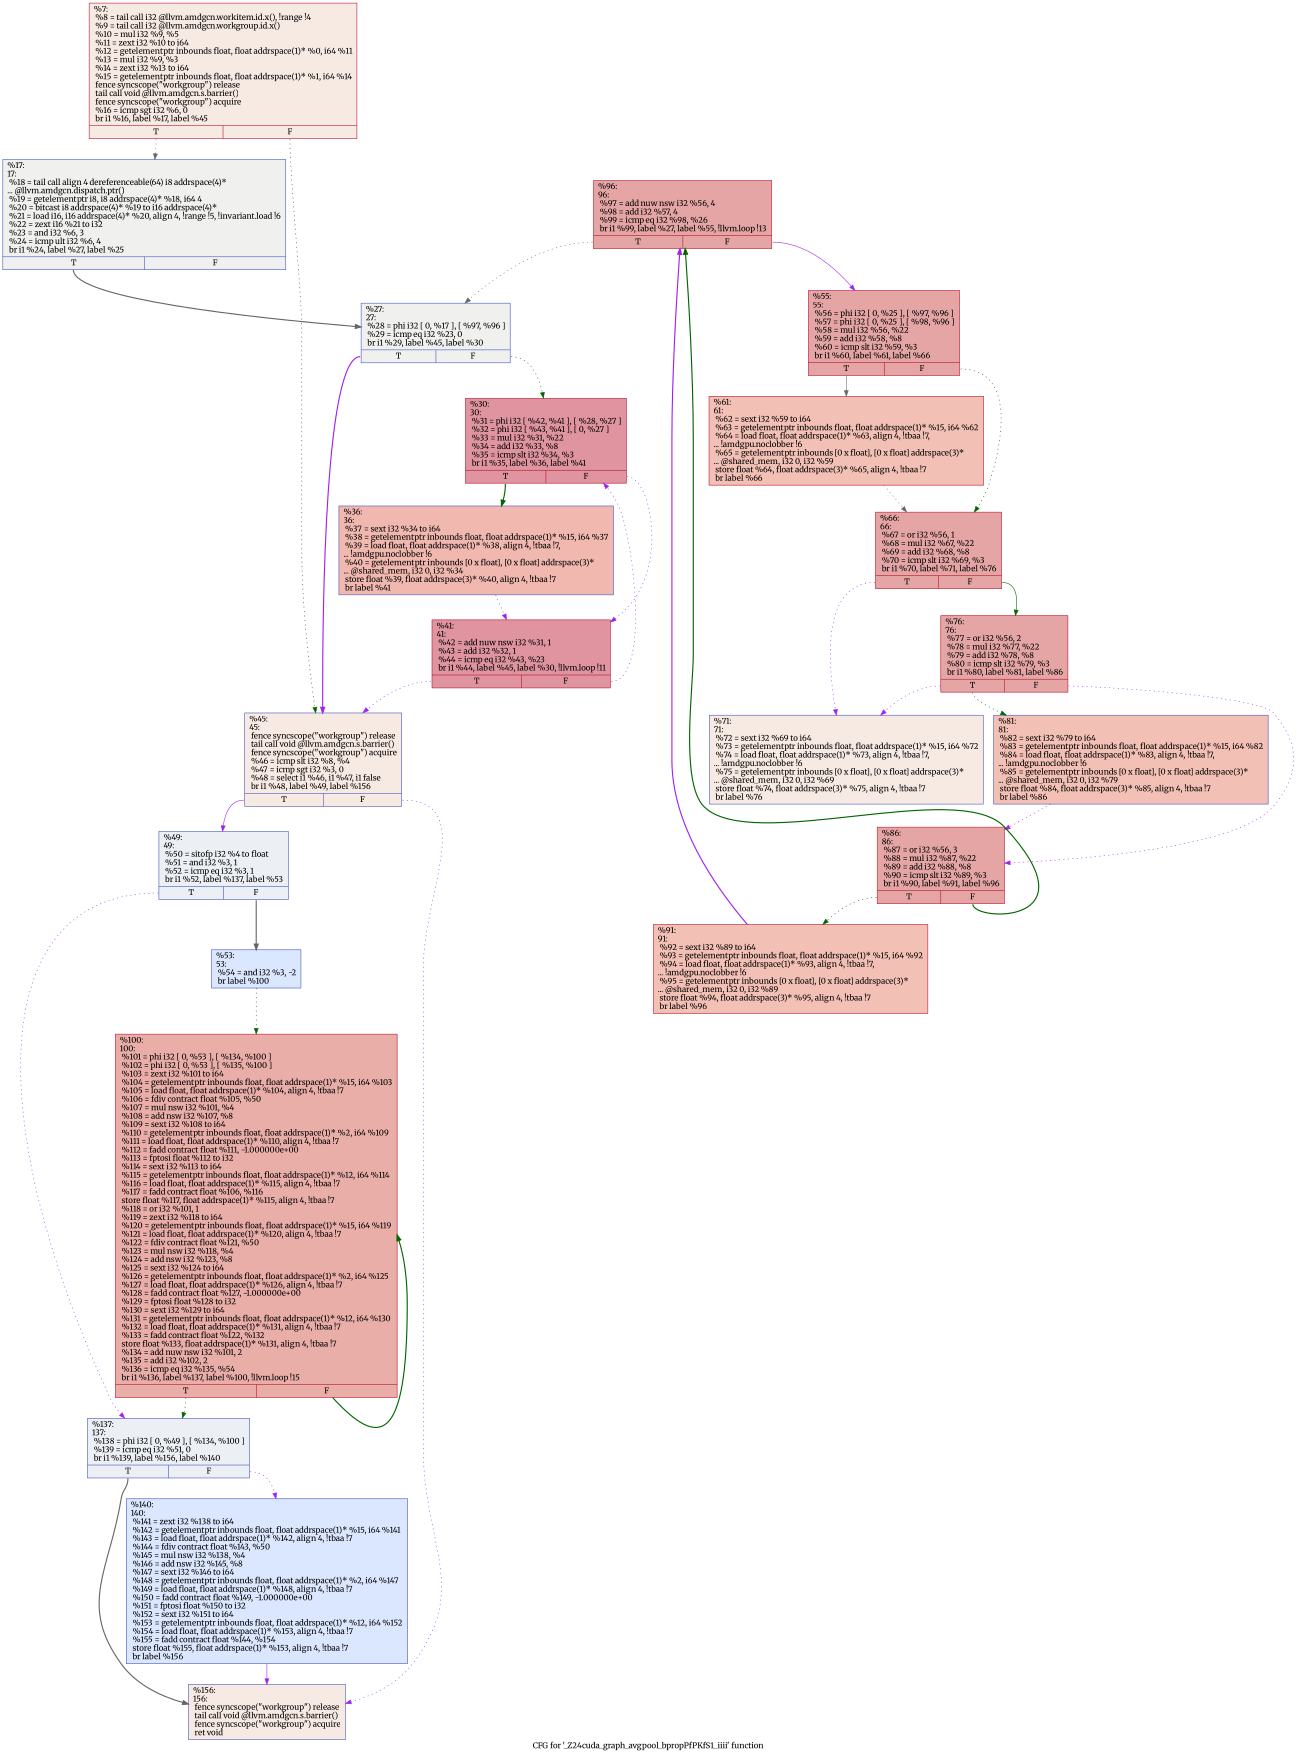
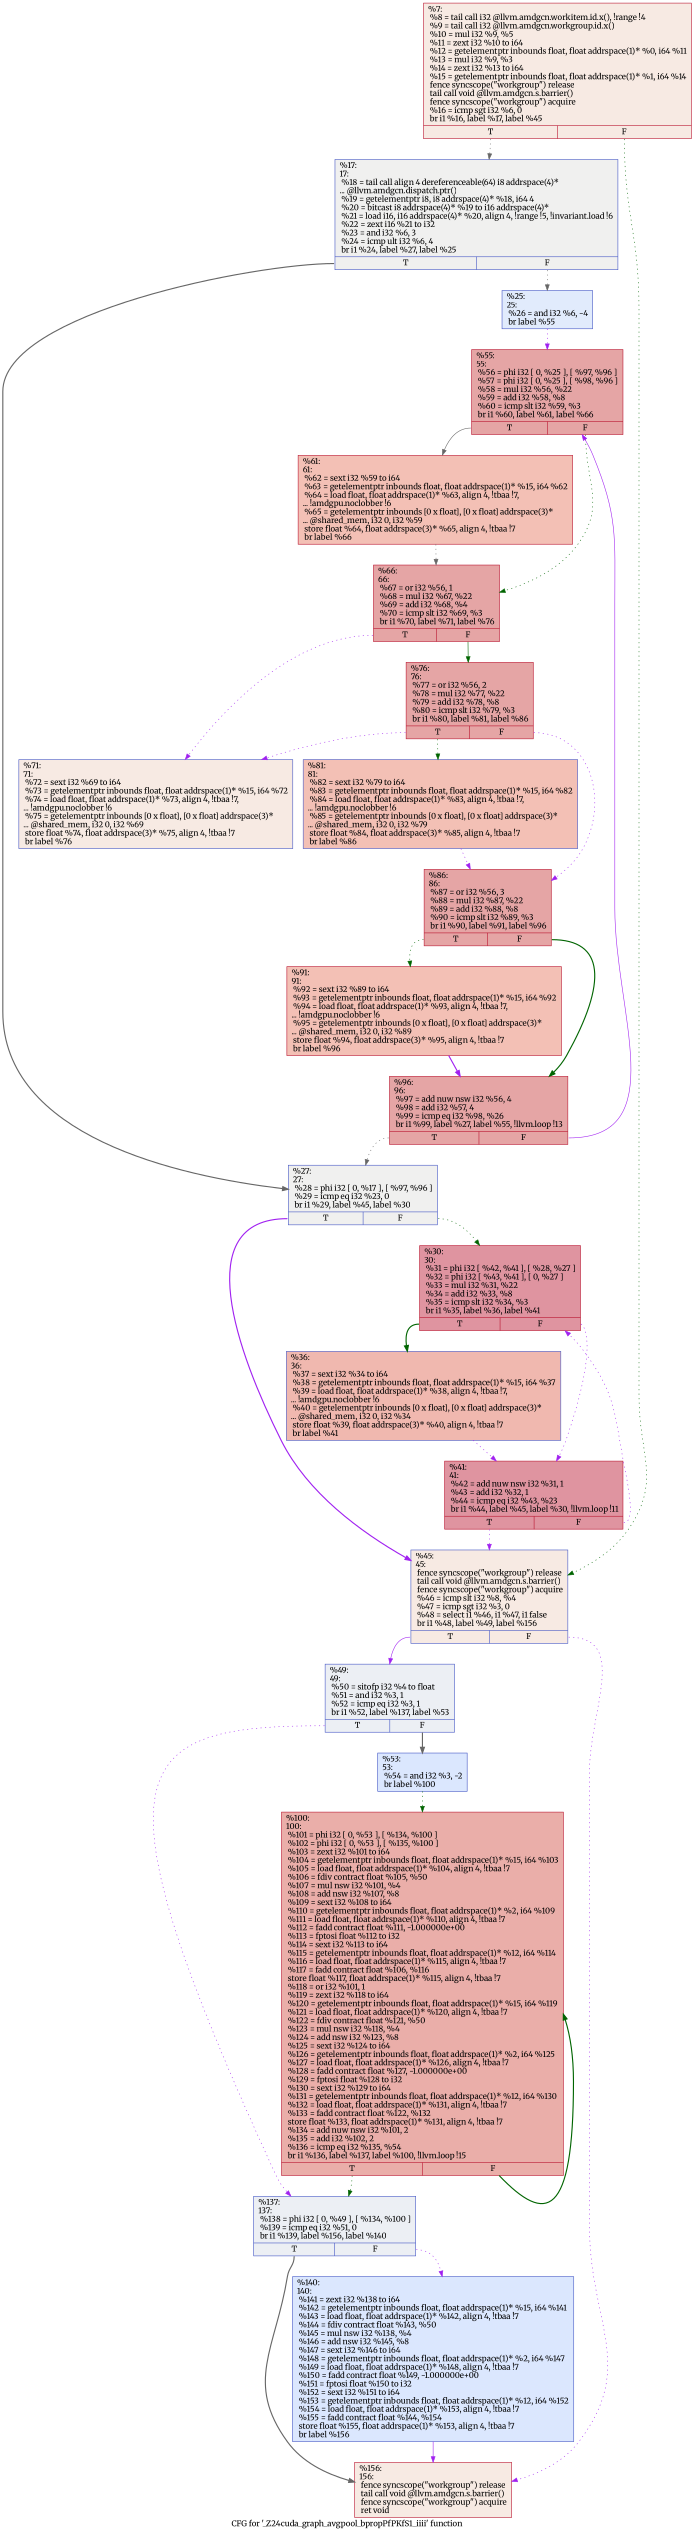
none -> (547, 310)
(925, 552) -> (423, 605)
(267, 1712) -> (433, 2490)
